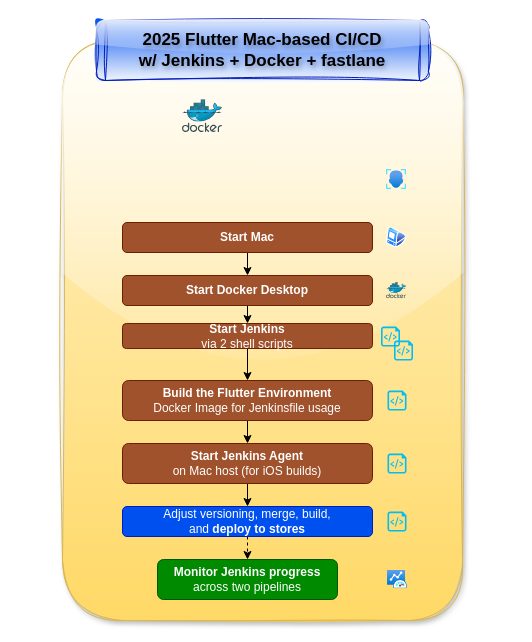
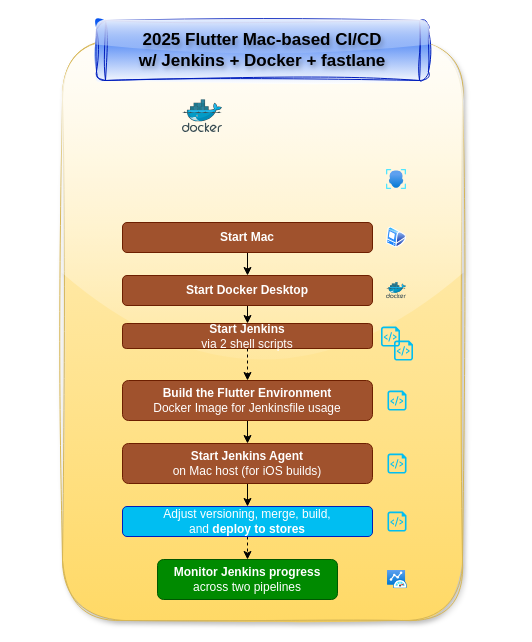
(248, 362) -> (248, 362)
(248, 522) -> (248, 522)
